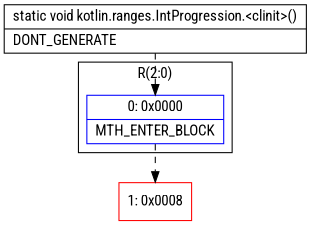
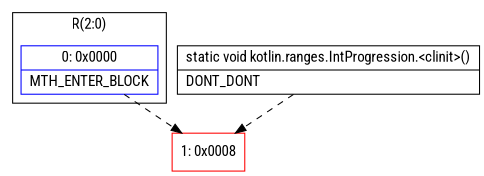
(65, 41) -> (223, 82)
(155, 69) -> (269, 111)
